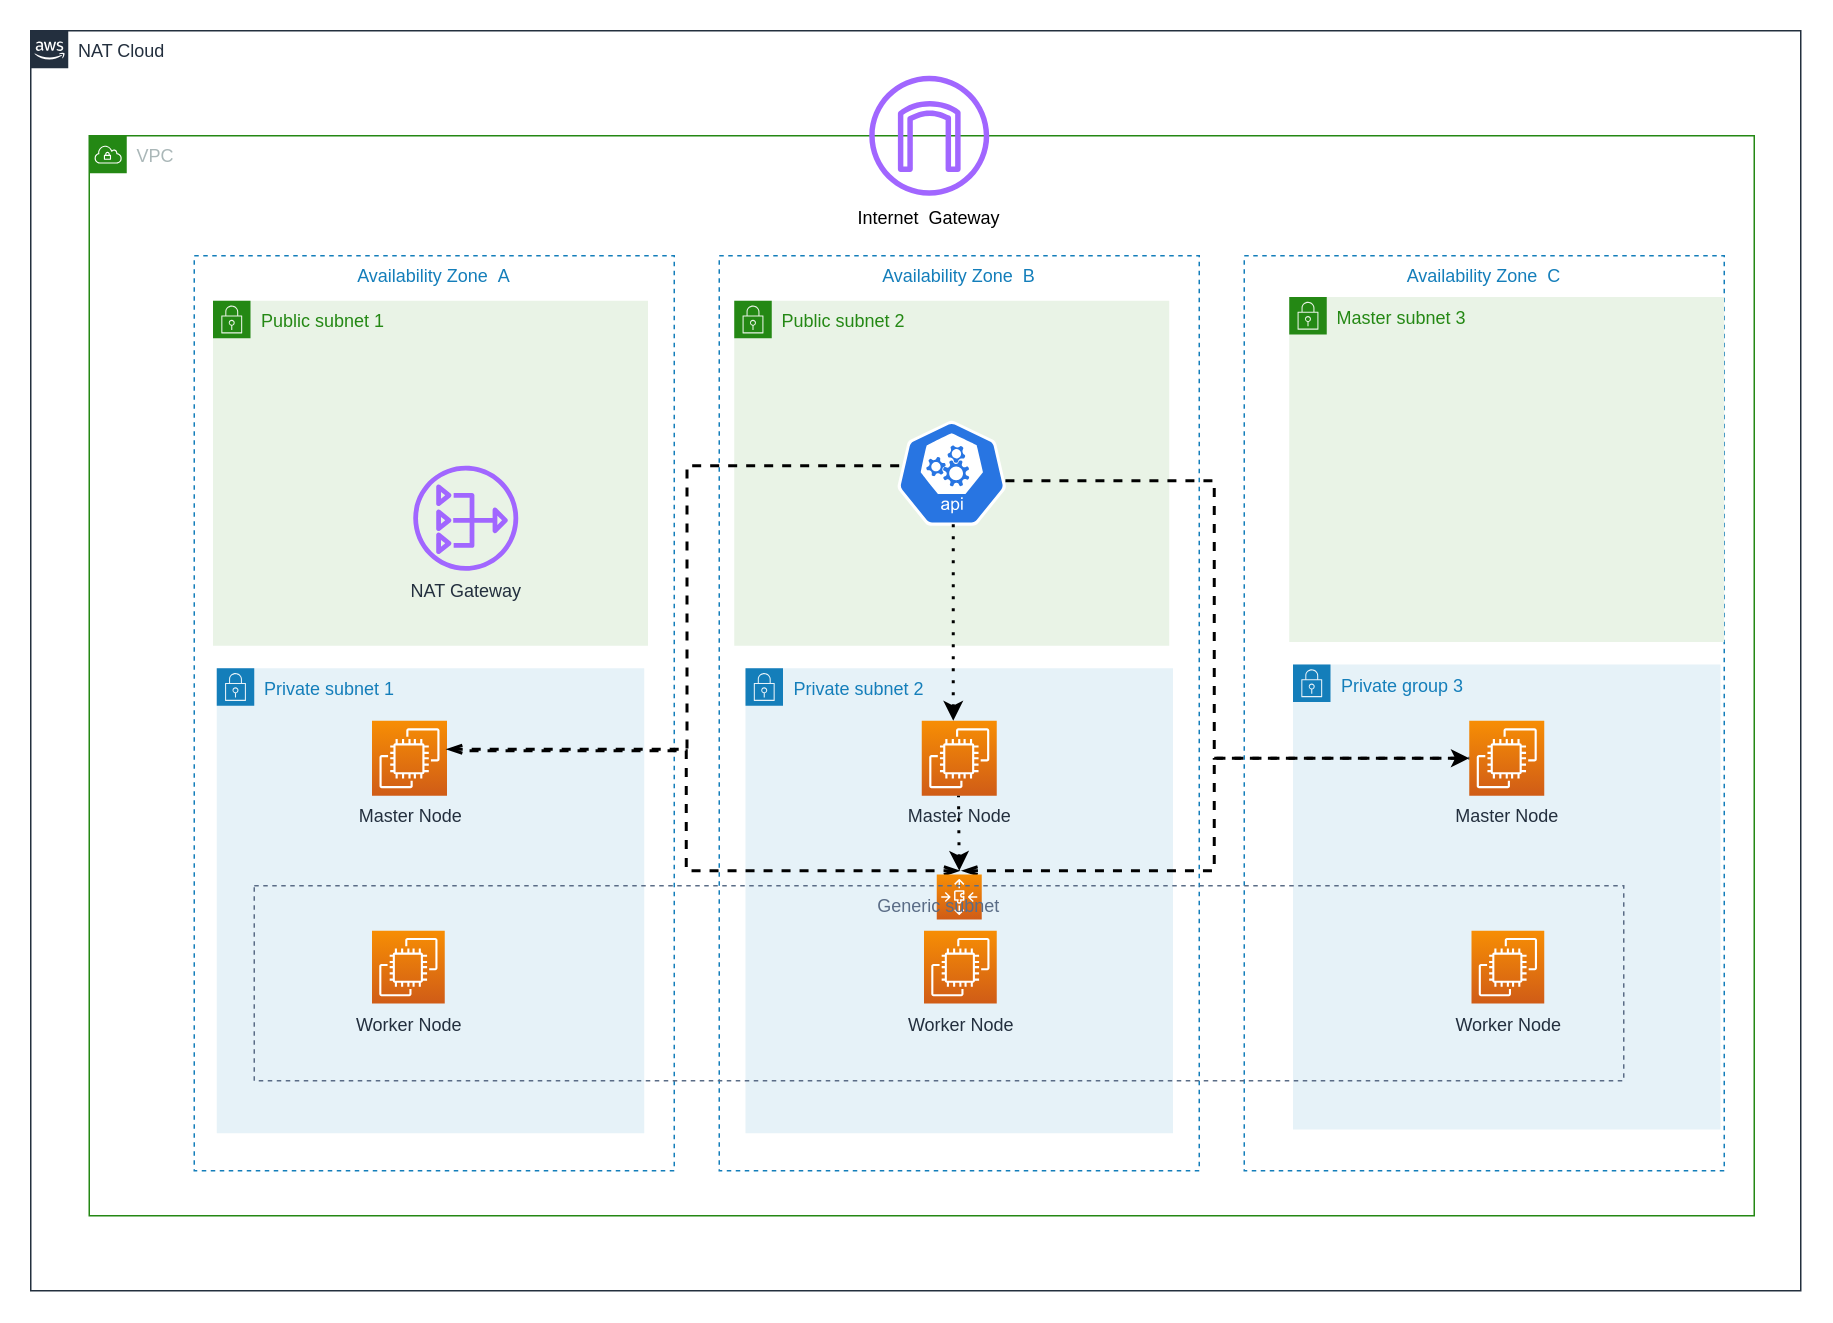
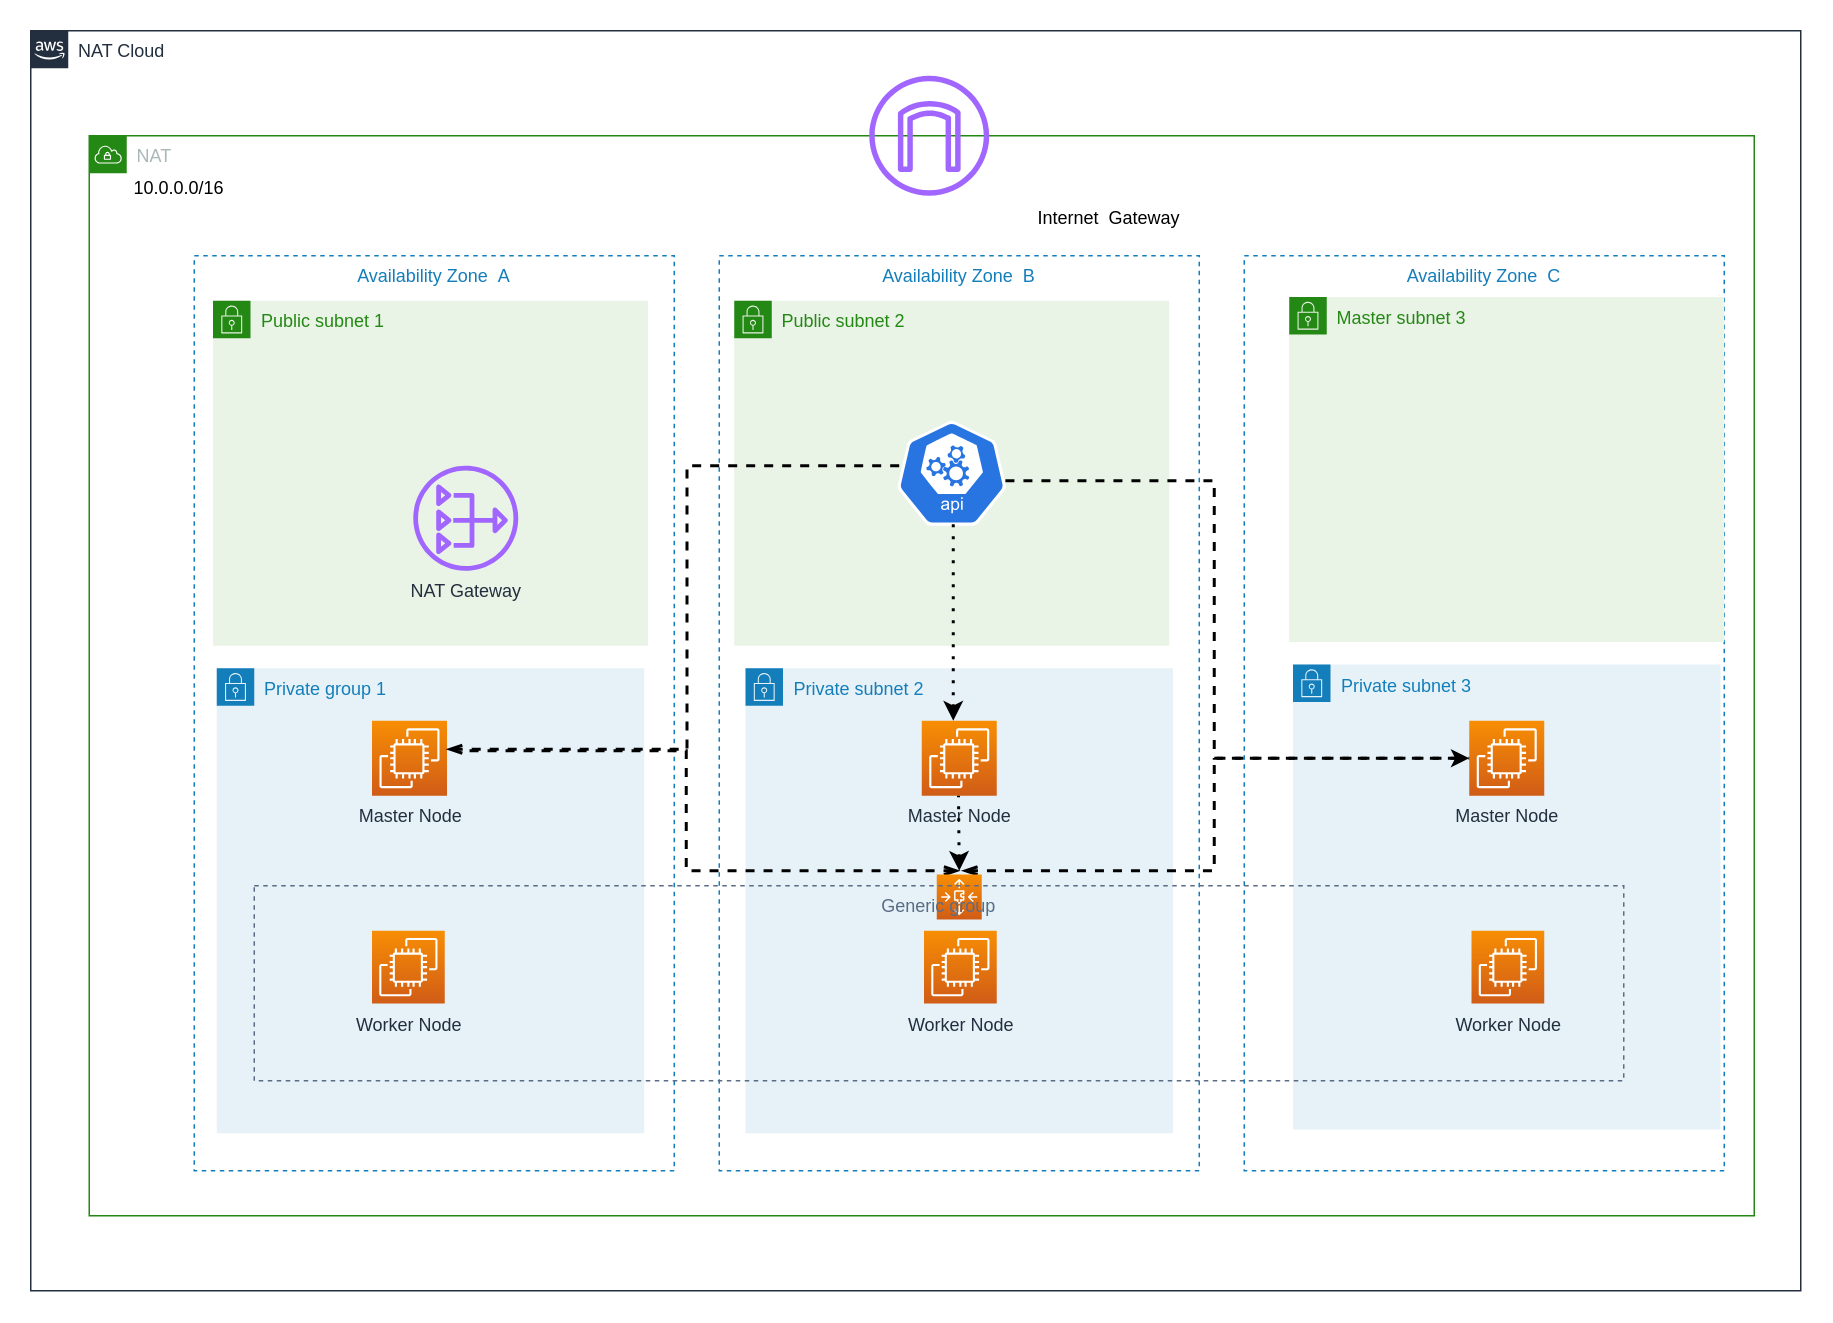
(152, 157) -> (152, 157)
none -> (179, 188)
(929, 218) -> (1109, 218)
(1410, 687) -> (1415, 687)
(338, 690) -> (333, 690)
(938, 906) -> (938, 906)
